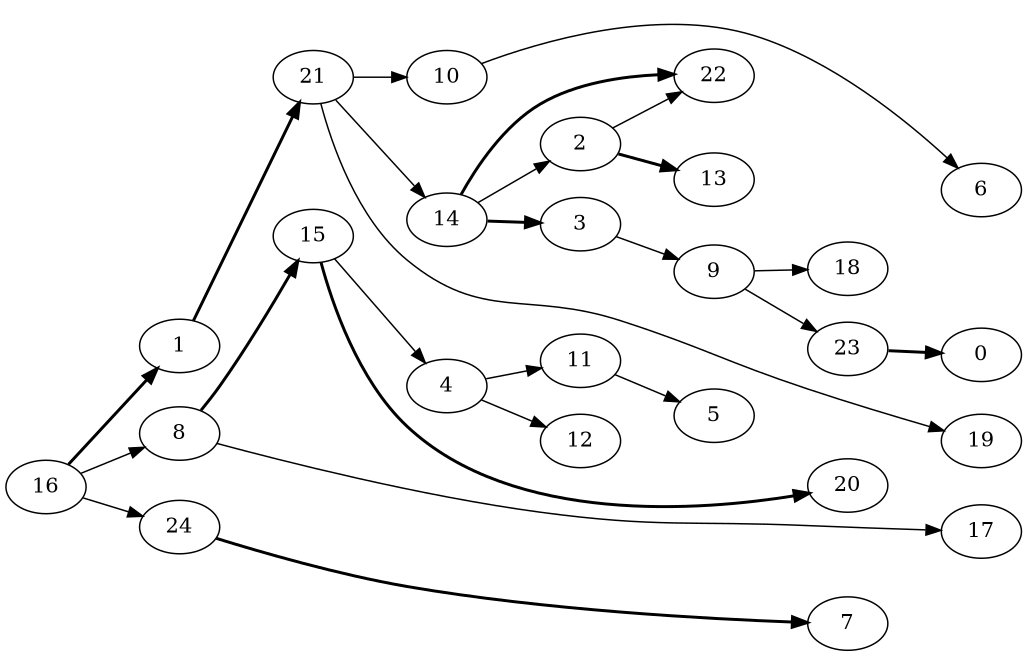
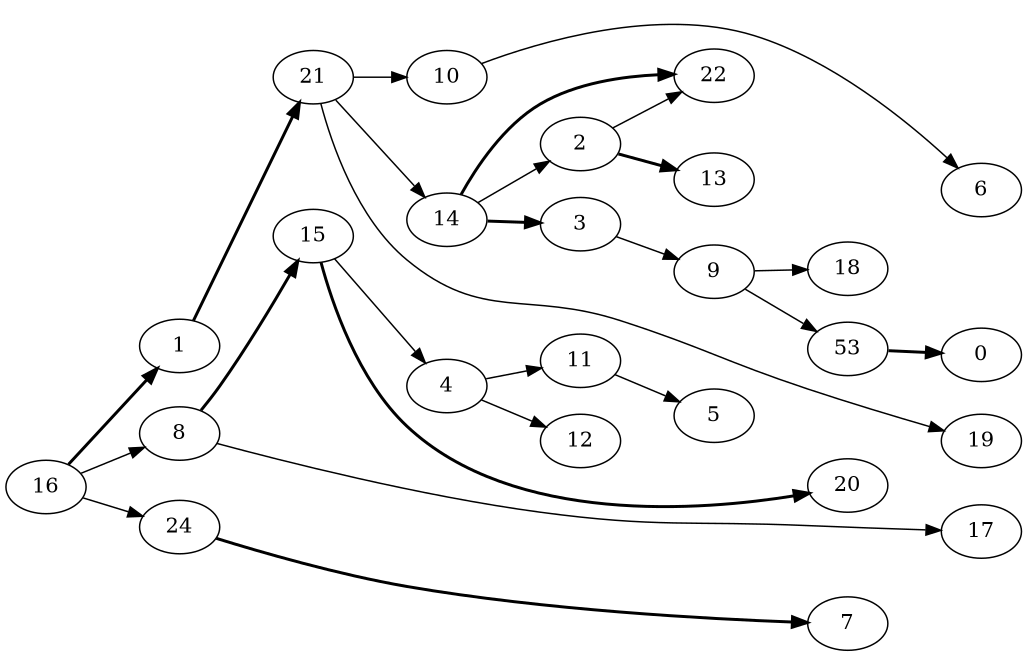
(848, 349) -> (848, 349)
